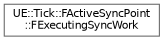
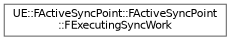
(82, 20) -> (115, 20)
